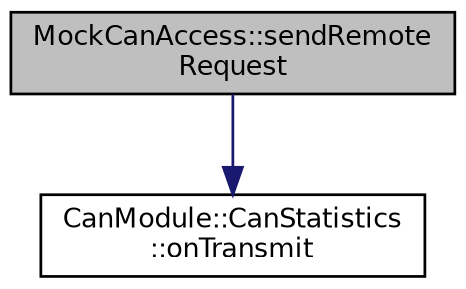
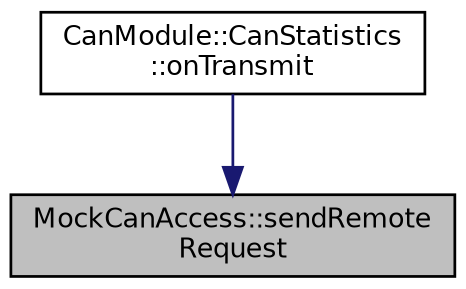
(233, 130) -> (233, 130)
